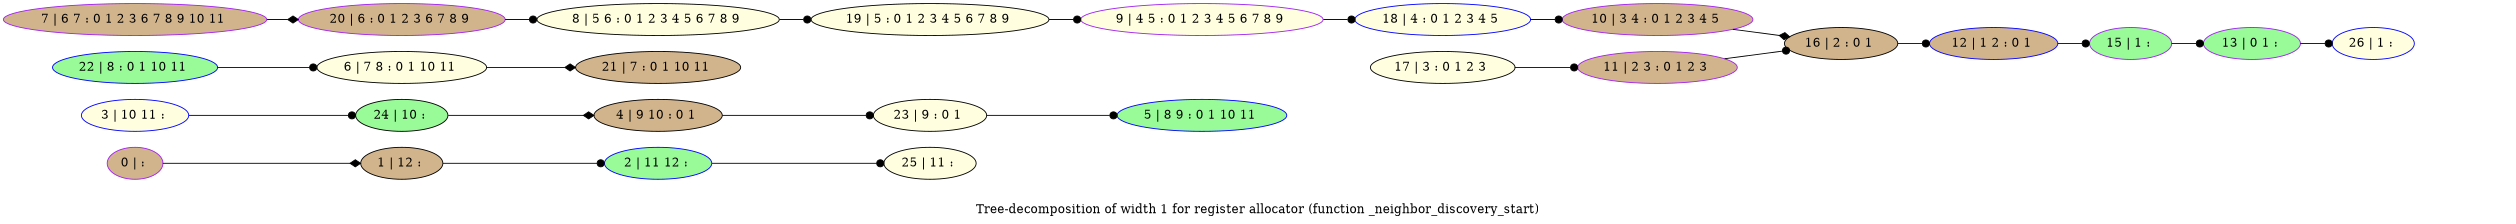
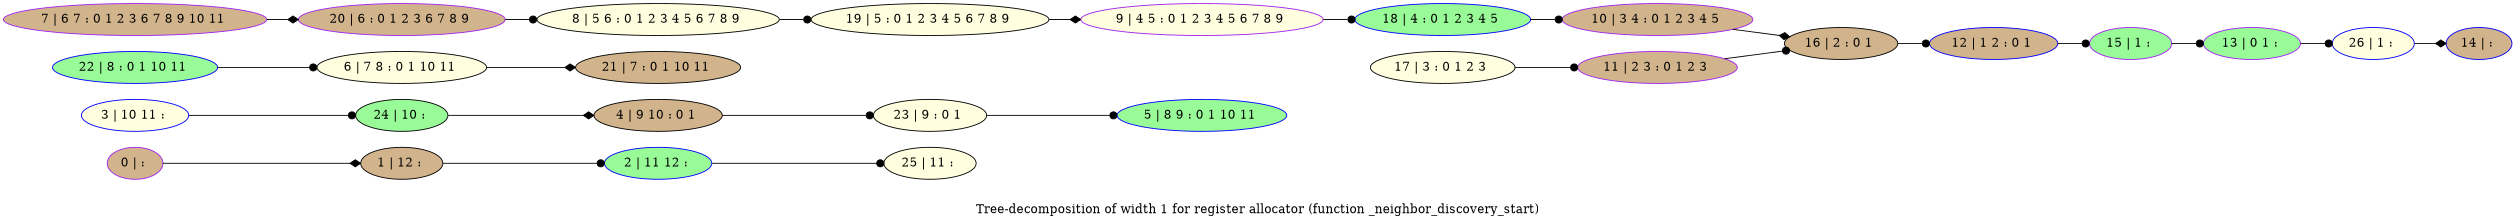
(1061, 20) -> (1061, 20)
(1443, 20) -> (1443, 20)
none -> (2479, 43)
